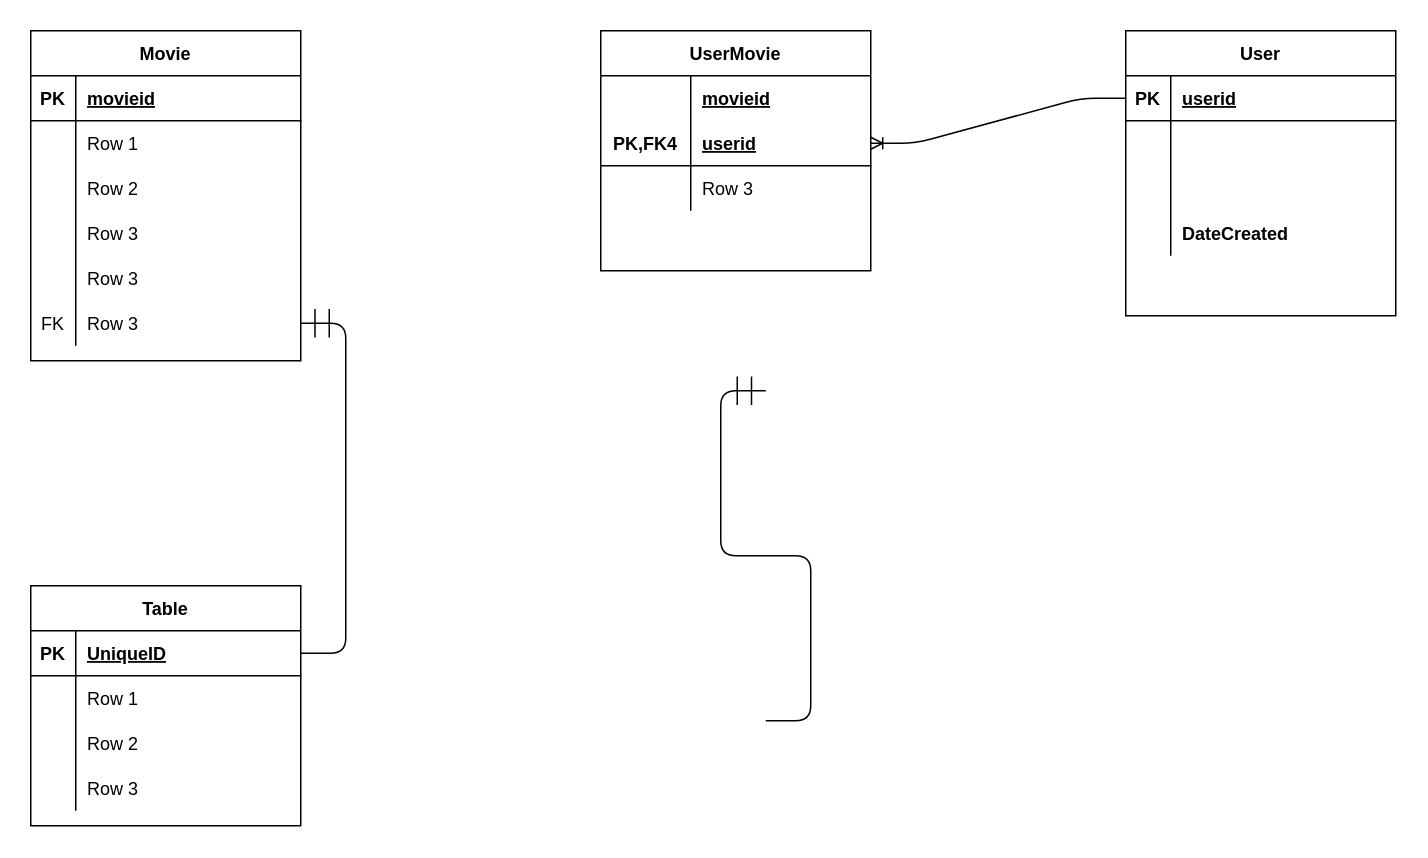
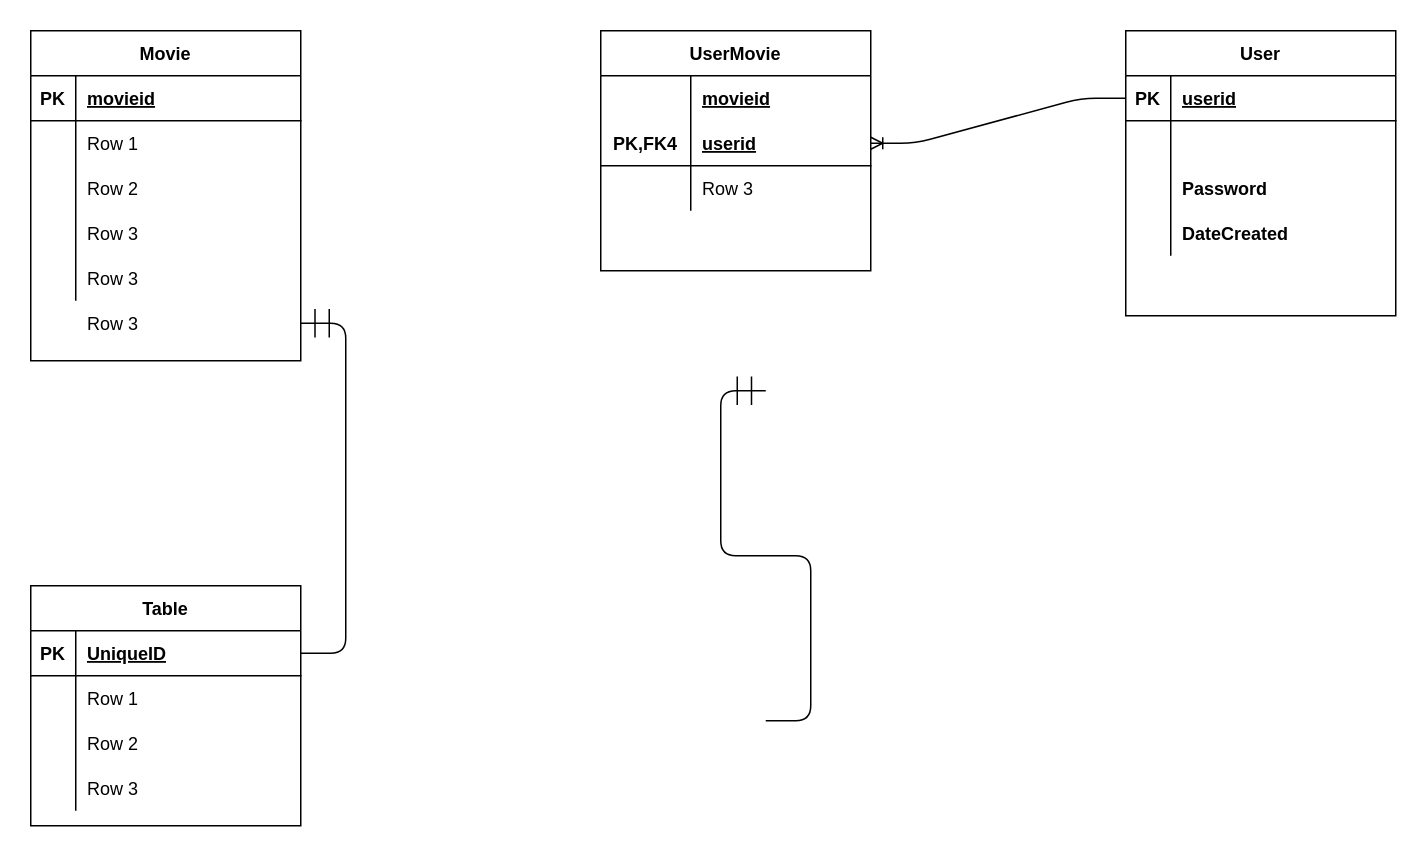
none -> (1283, 188)
(53, 323) -> none
